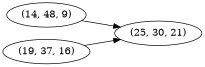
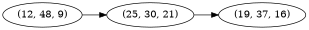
(46, 15) -> (42, 15)
(99, 43) -> (203, 15)
